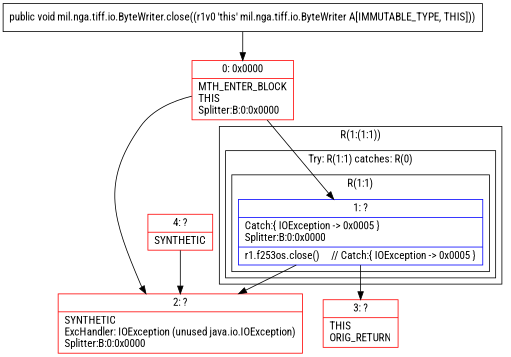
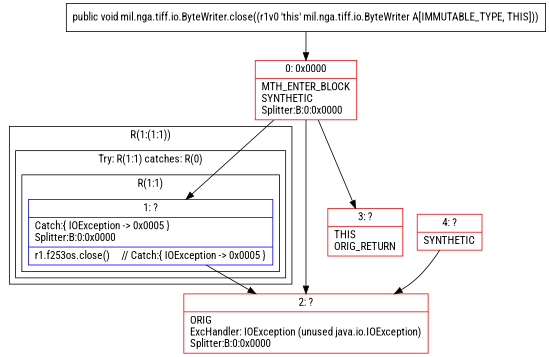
(209, 99) -> (288, 99)
(361, 278) -> (335, 160)
(91, 320) -> (201, 320)
